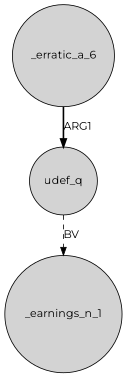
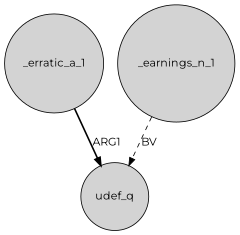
(63, 56) -> (54, 63)
(63, 231) -> (142, 138)
